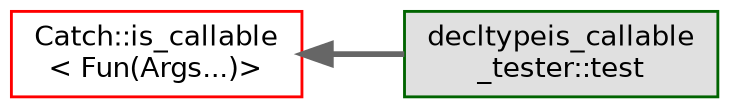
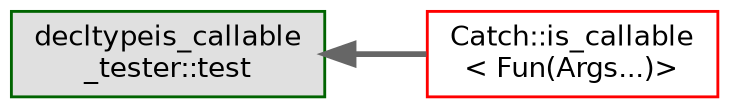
(368, 54) -> (390, 54)
